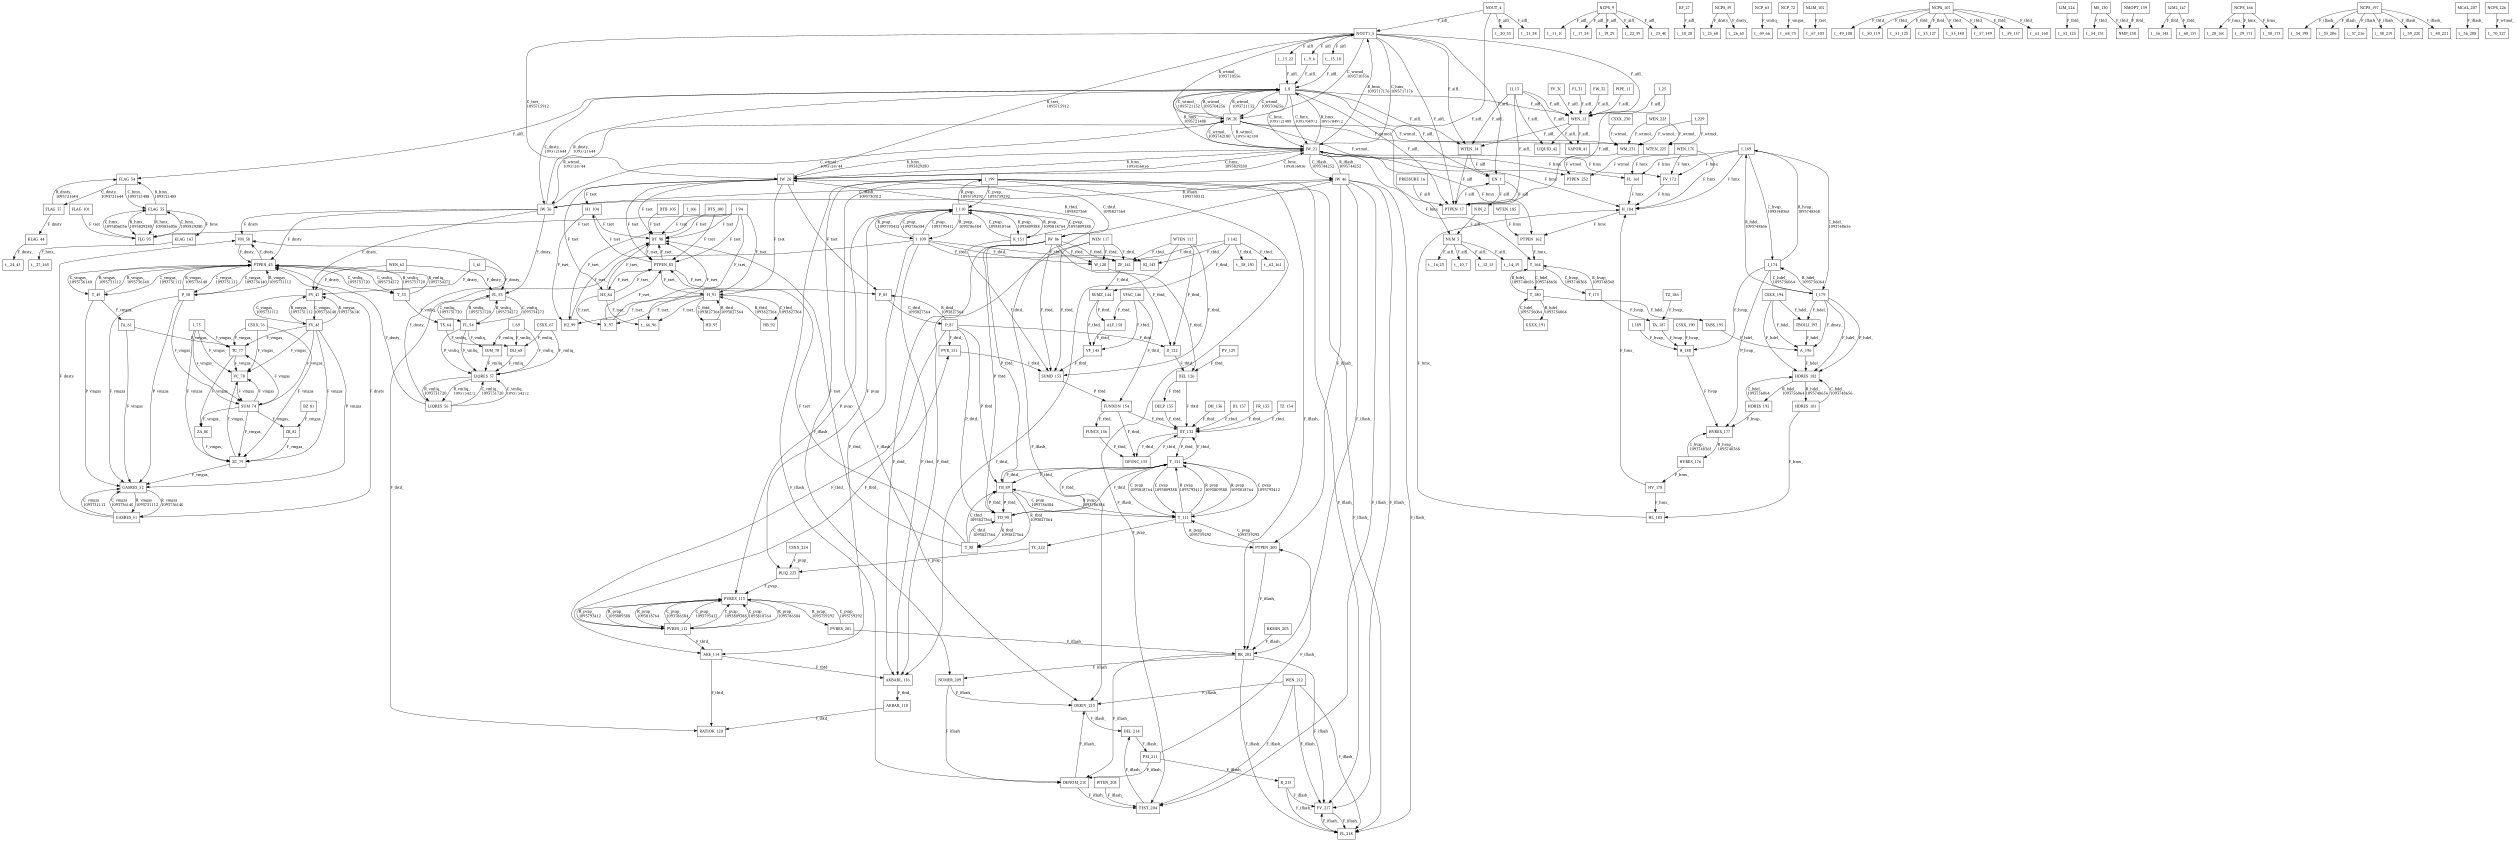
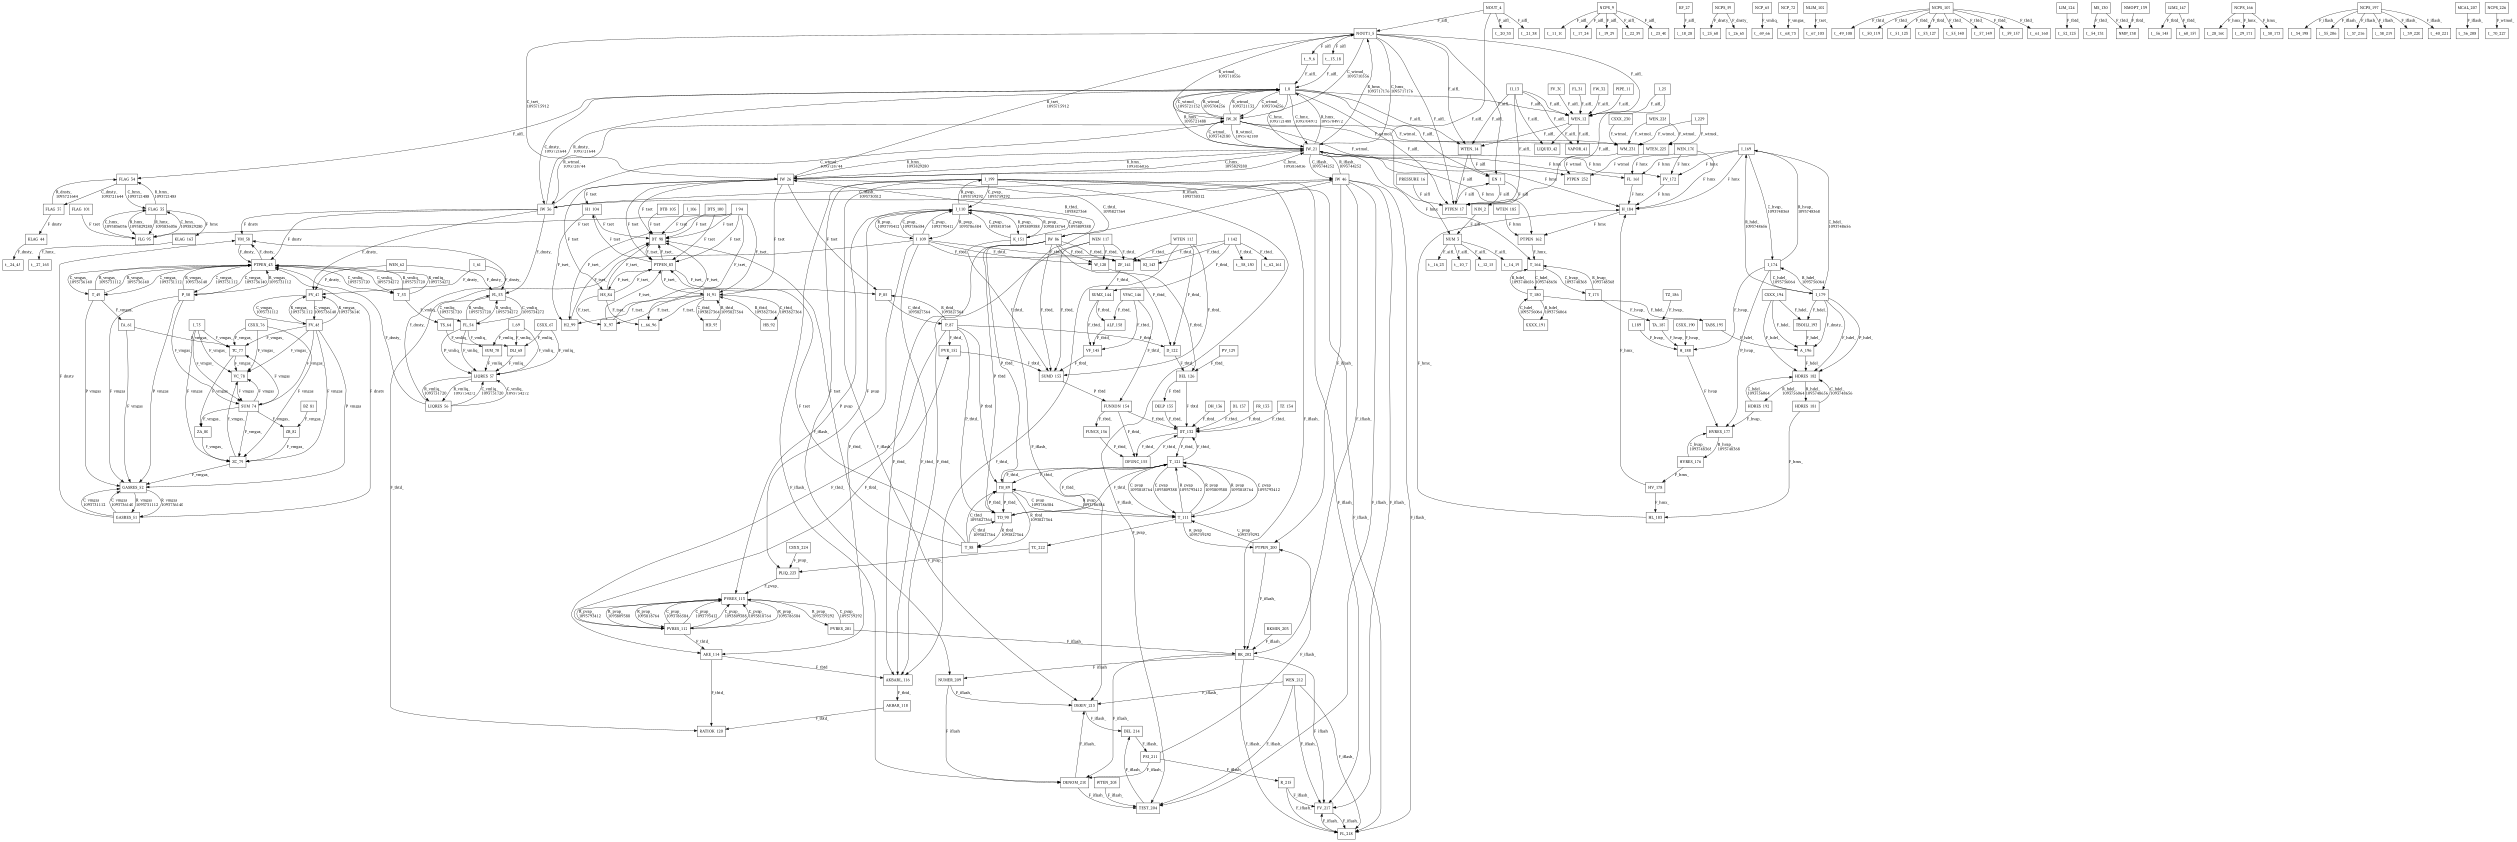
(1286, 59) -> none
